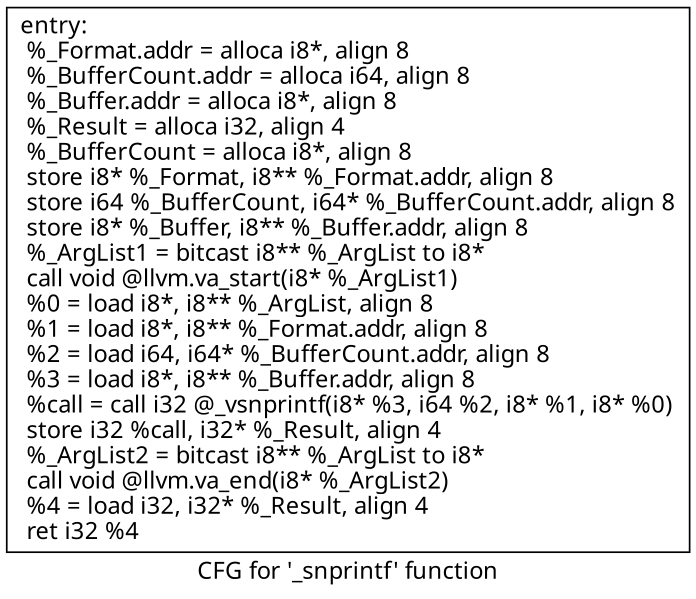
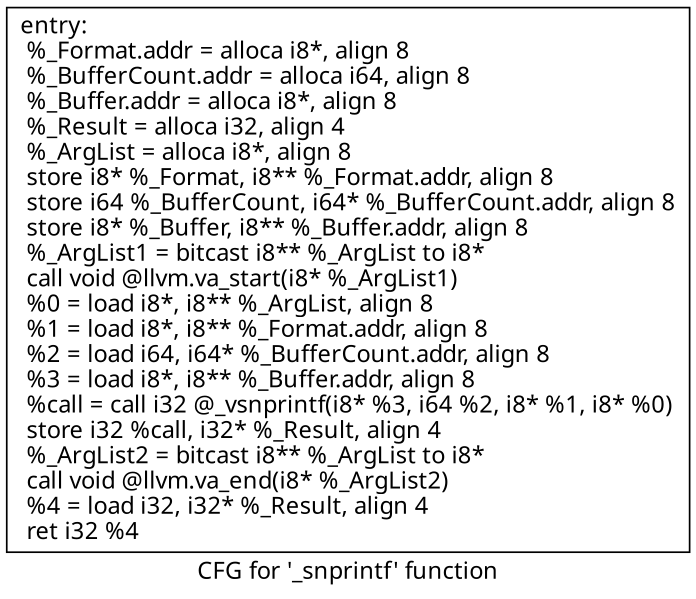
(217, 153) -> (186, 153)
